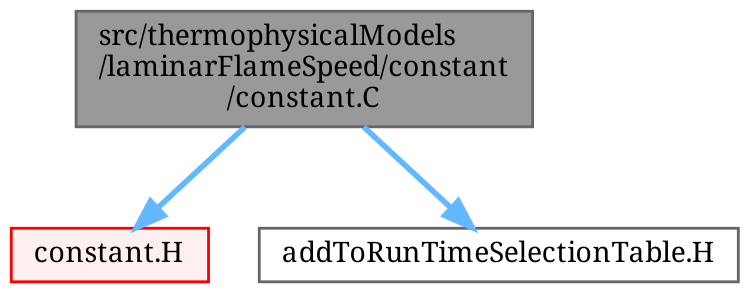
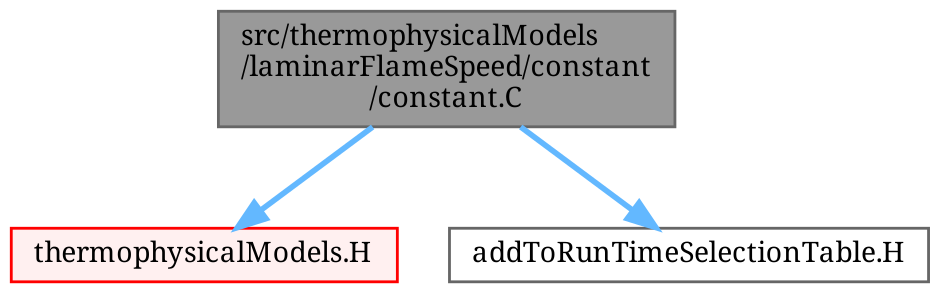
(110, 255) -> (204, 255)
